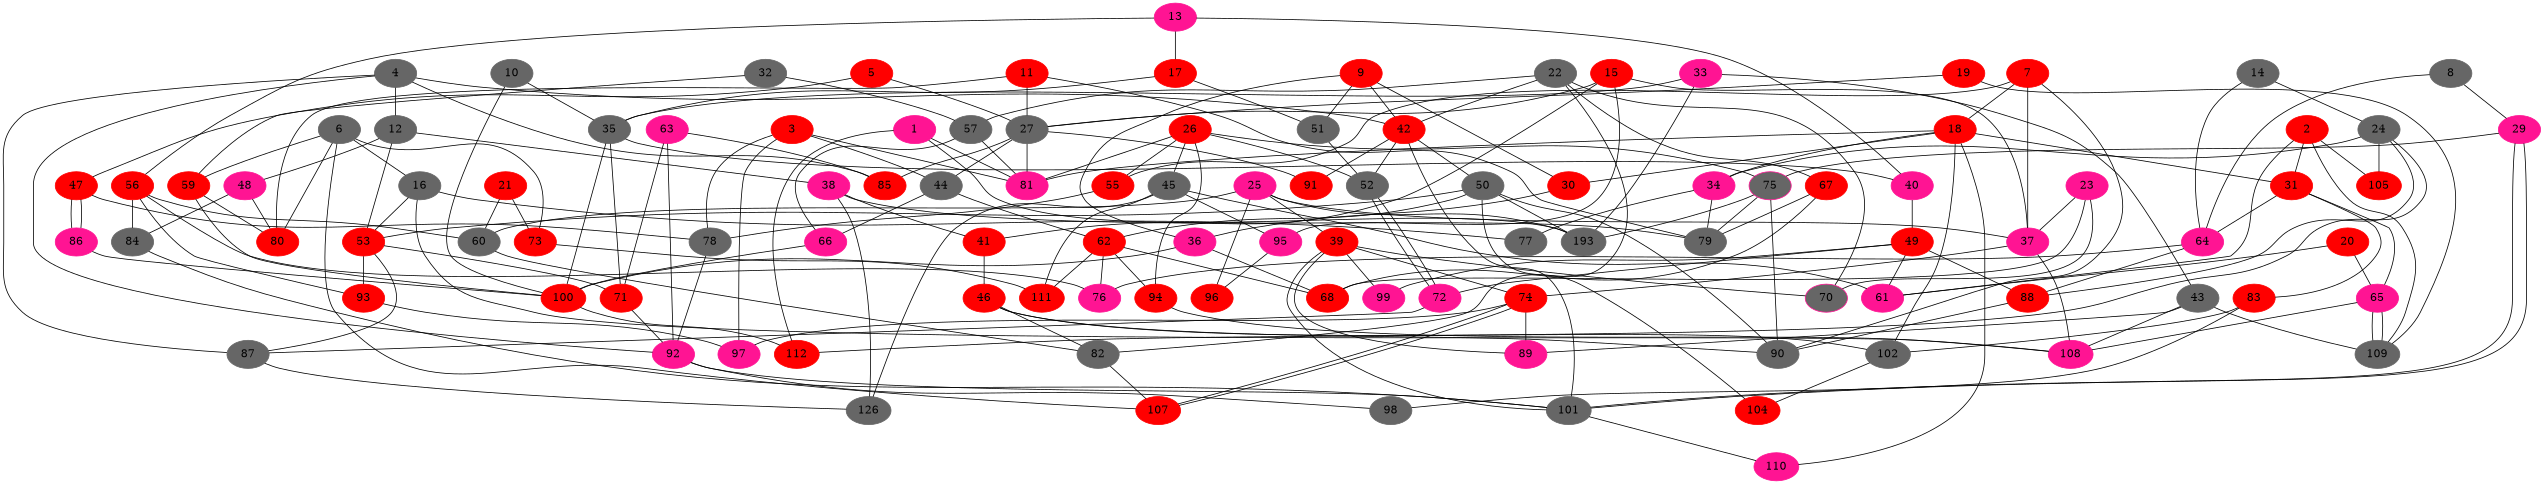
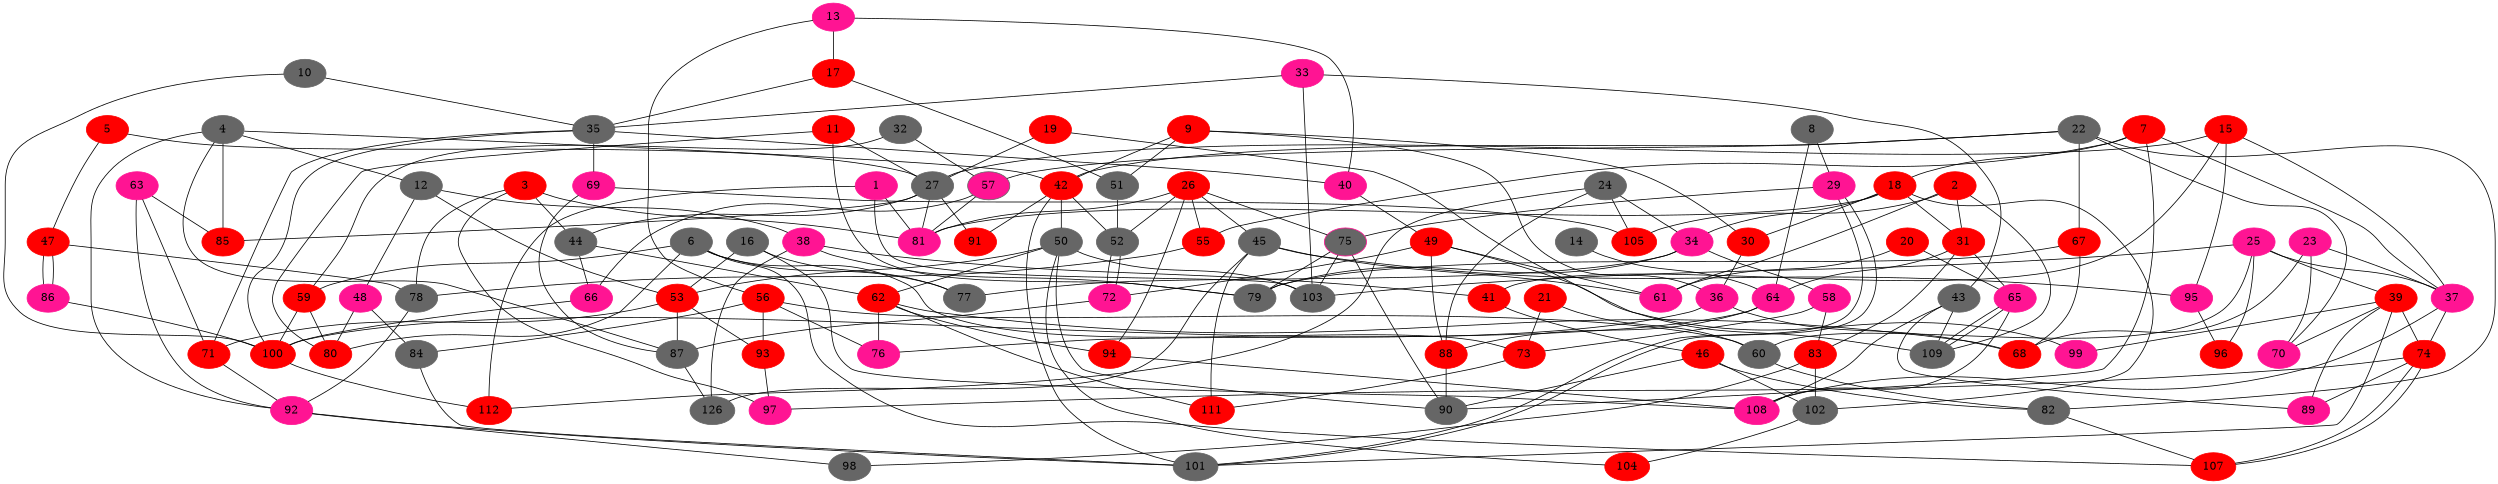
(2319, 101) -> none
(971, 130) -> (989, 186)
(380, 158) -> (828, 271)
none -> (594, 186)
(1584, 242) -> (1313, 298)
(1826, 298) -> (2279, 354)
none -> (1829, 298)
(1776, 467) -> none
